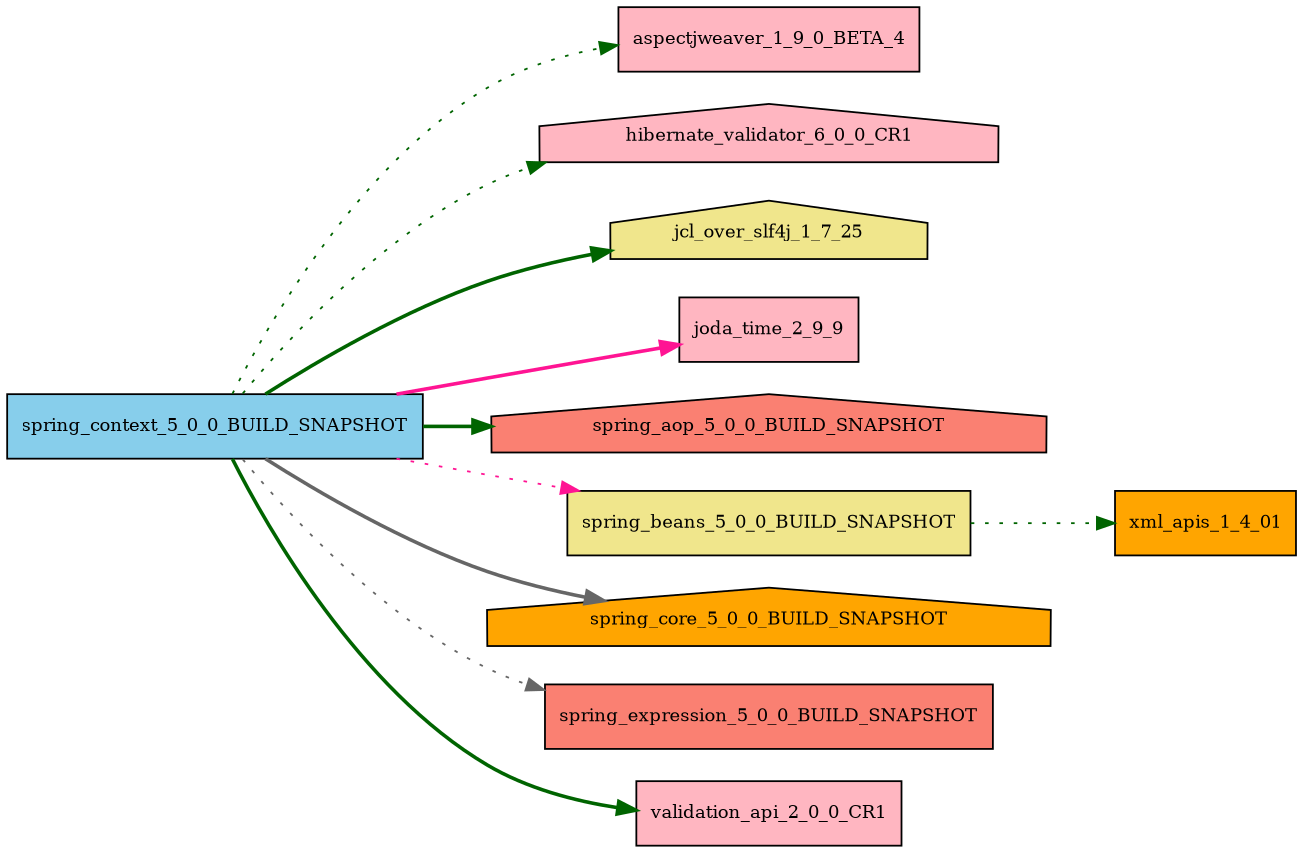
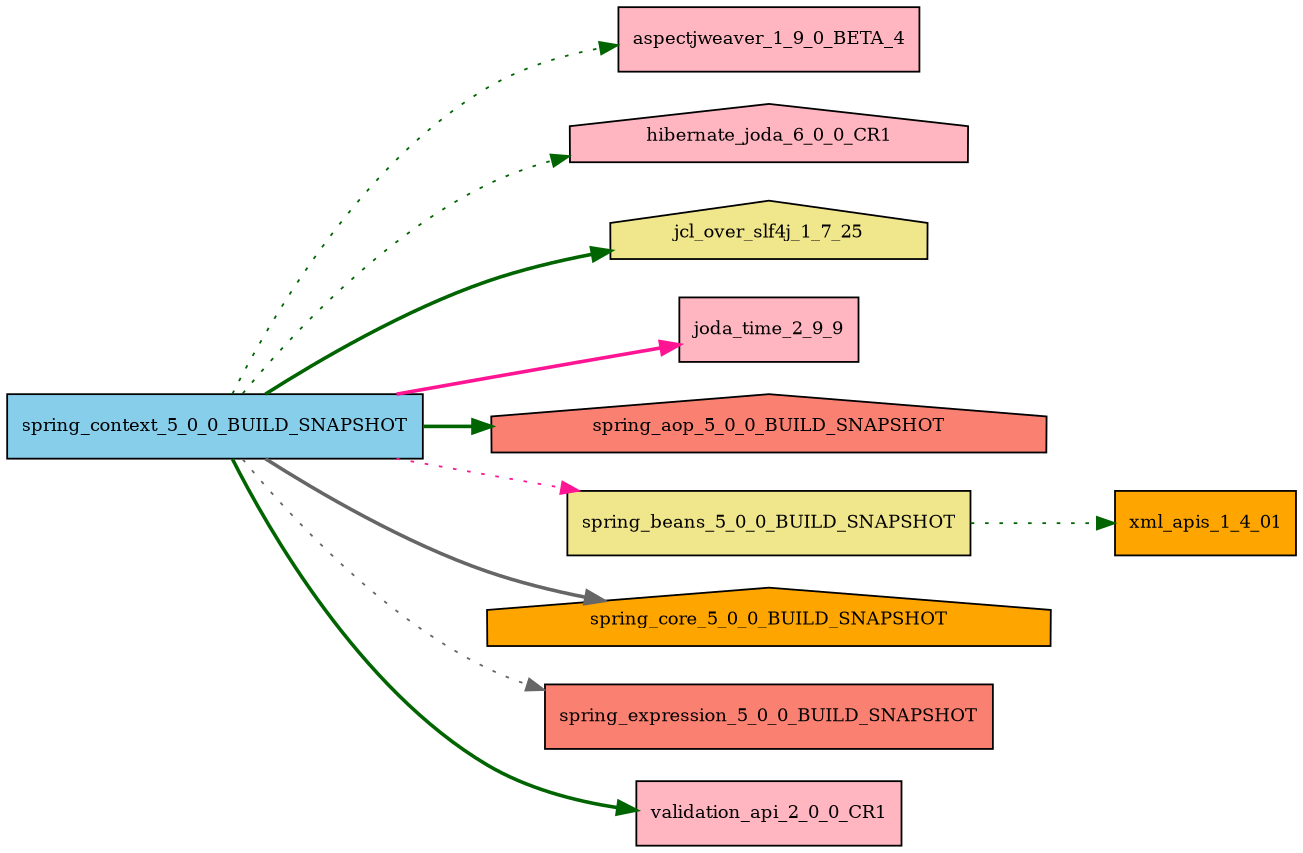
(769, 136) -> (769, 136)
